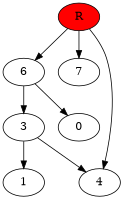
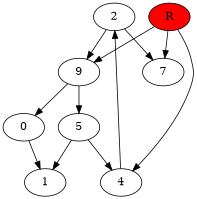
none -> (114, 17)
(24, 72) -> (79, 72)
(24, 127) -> (79, 127)
none -> (33, 151)
